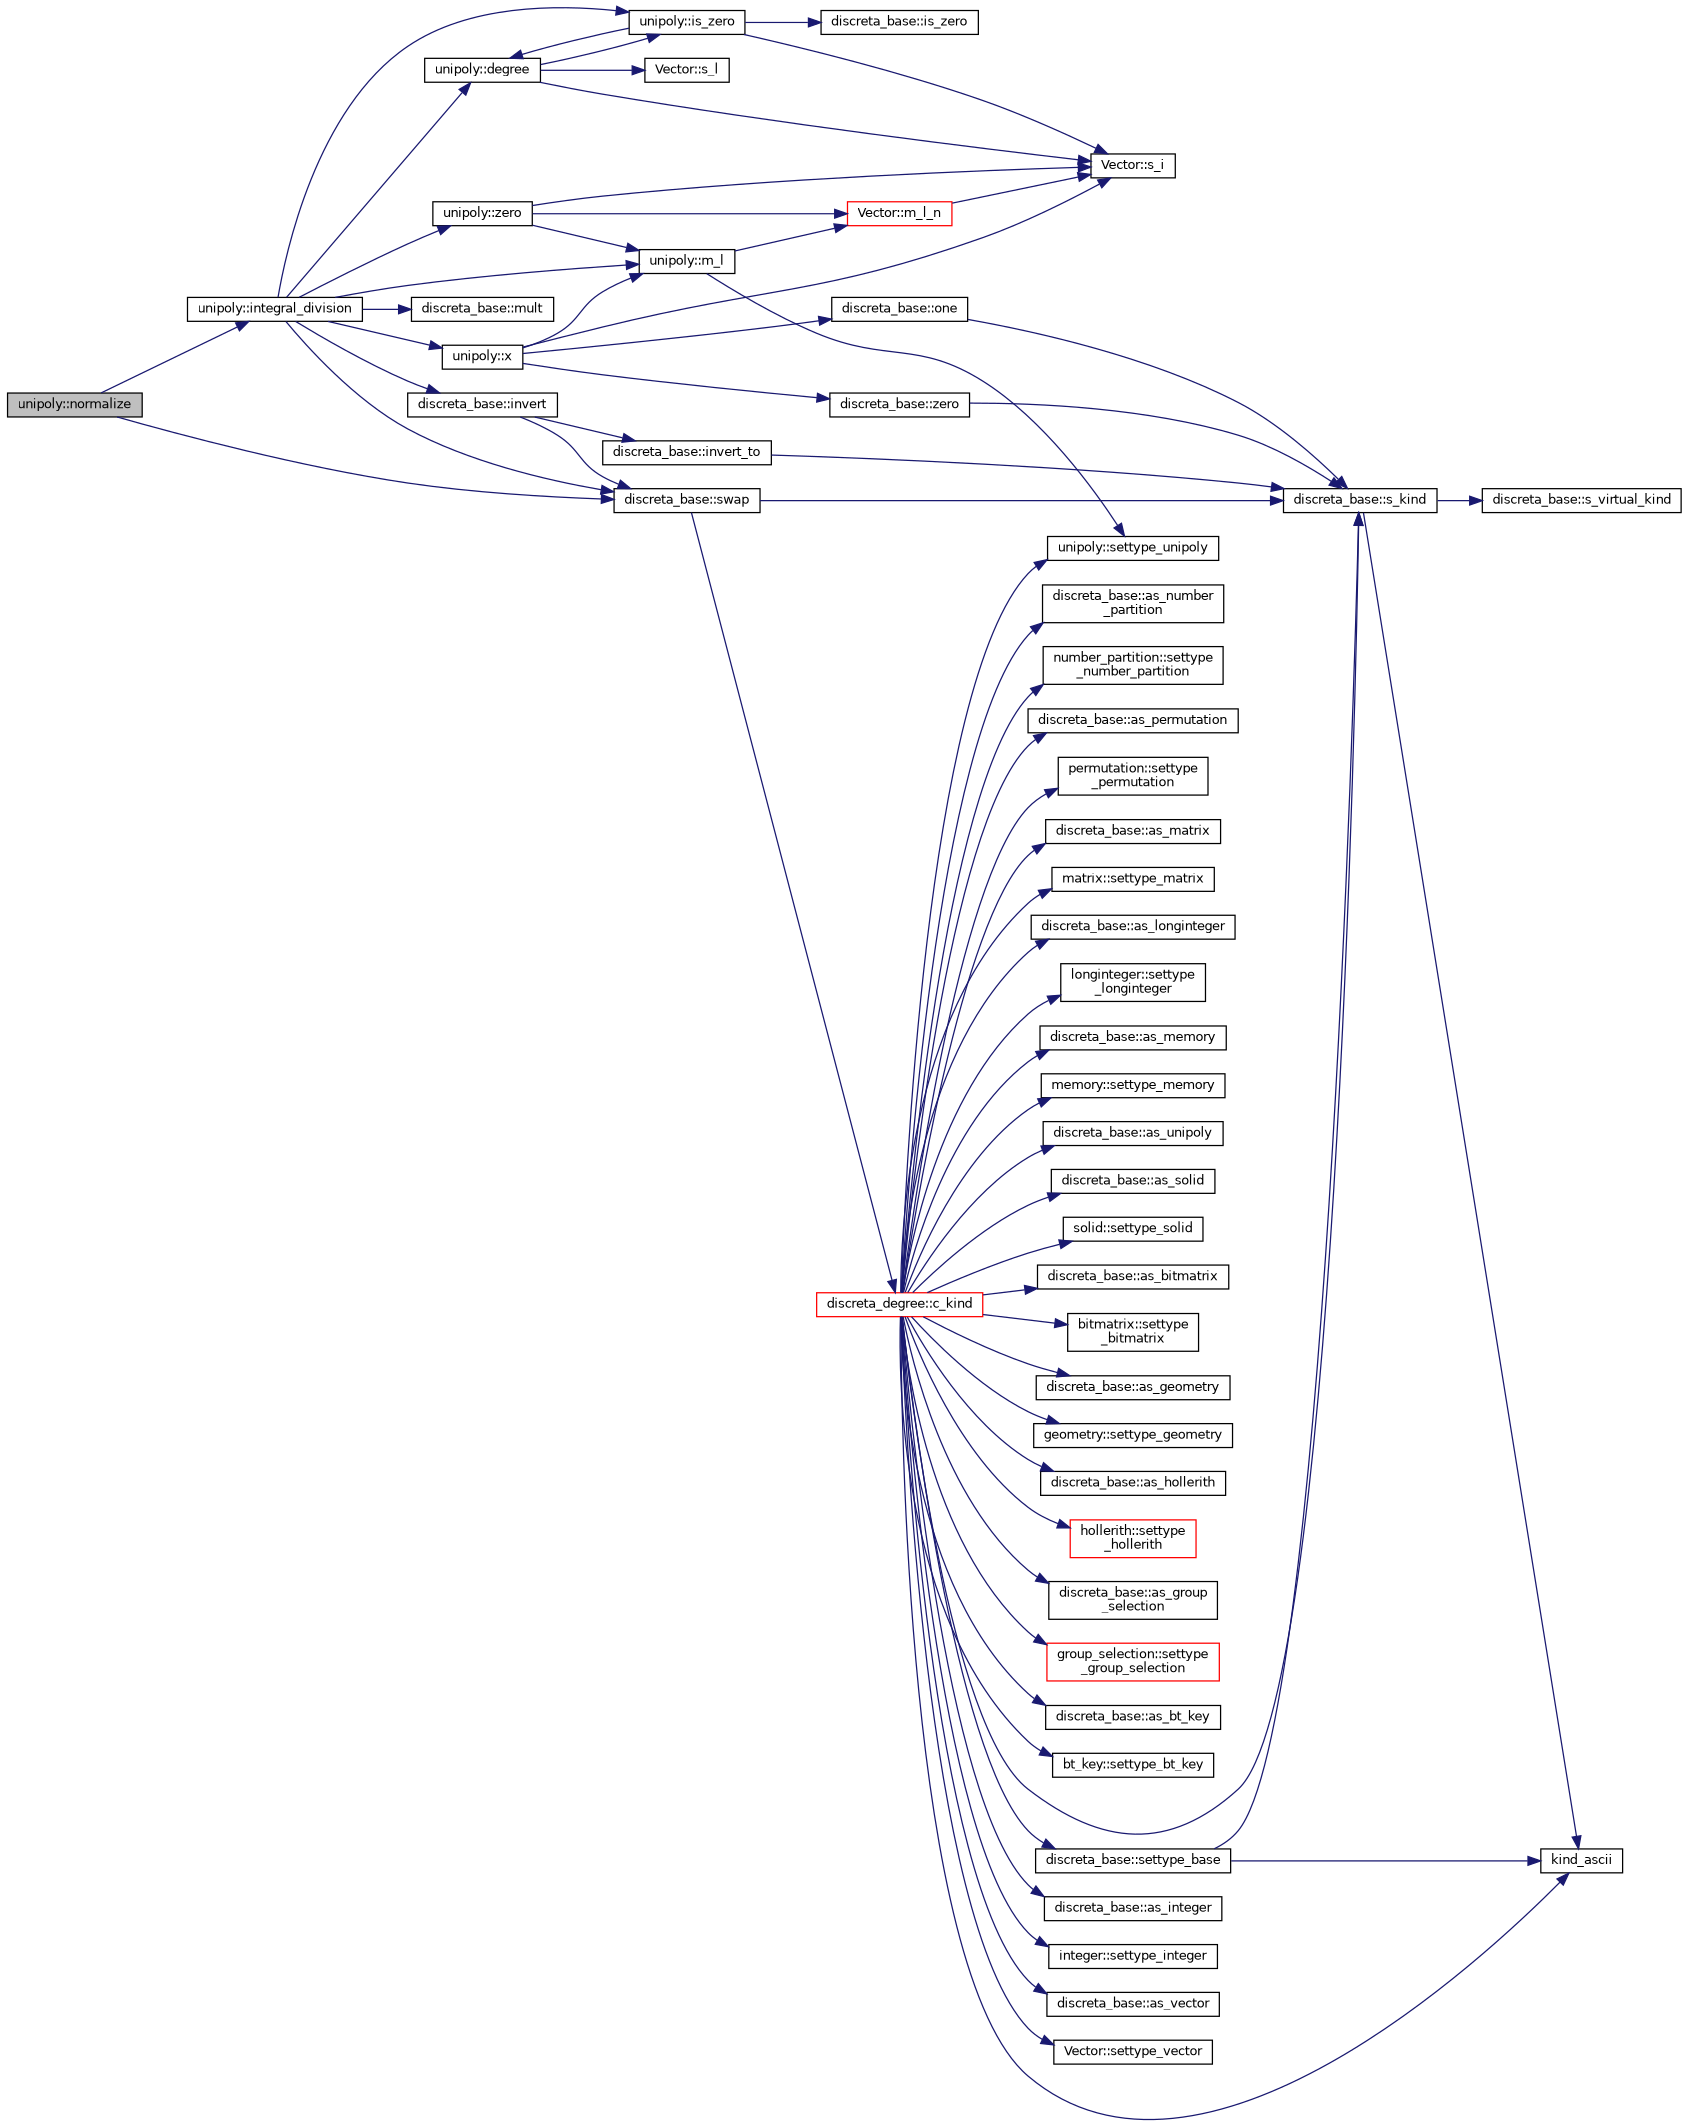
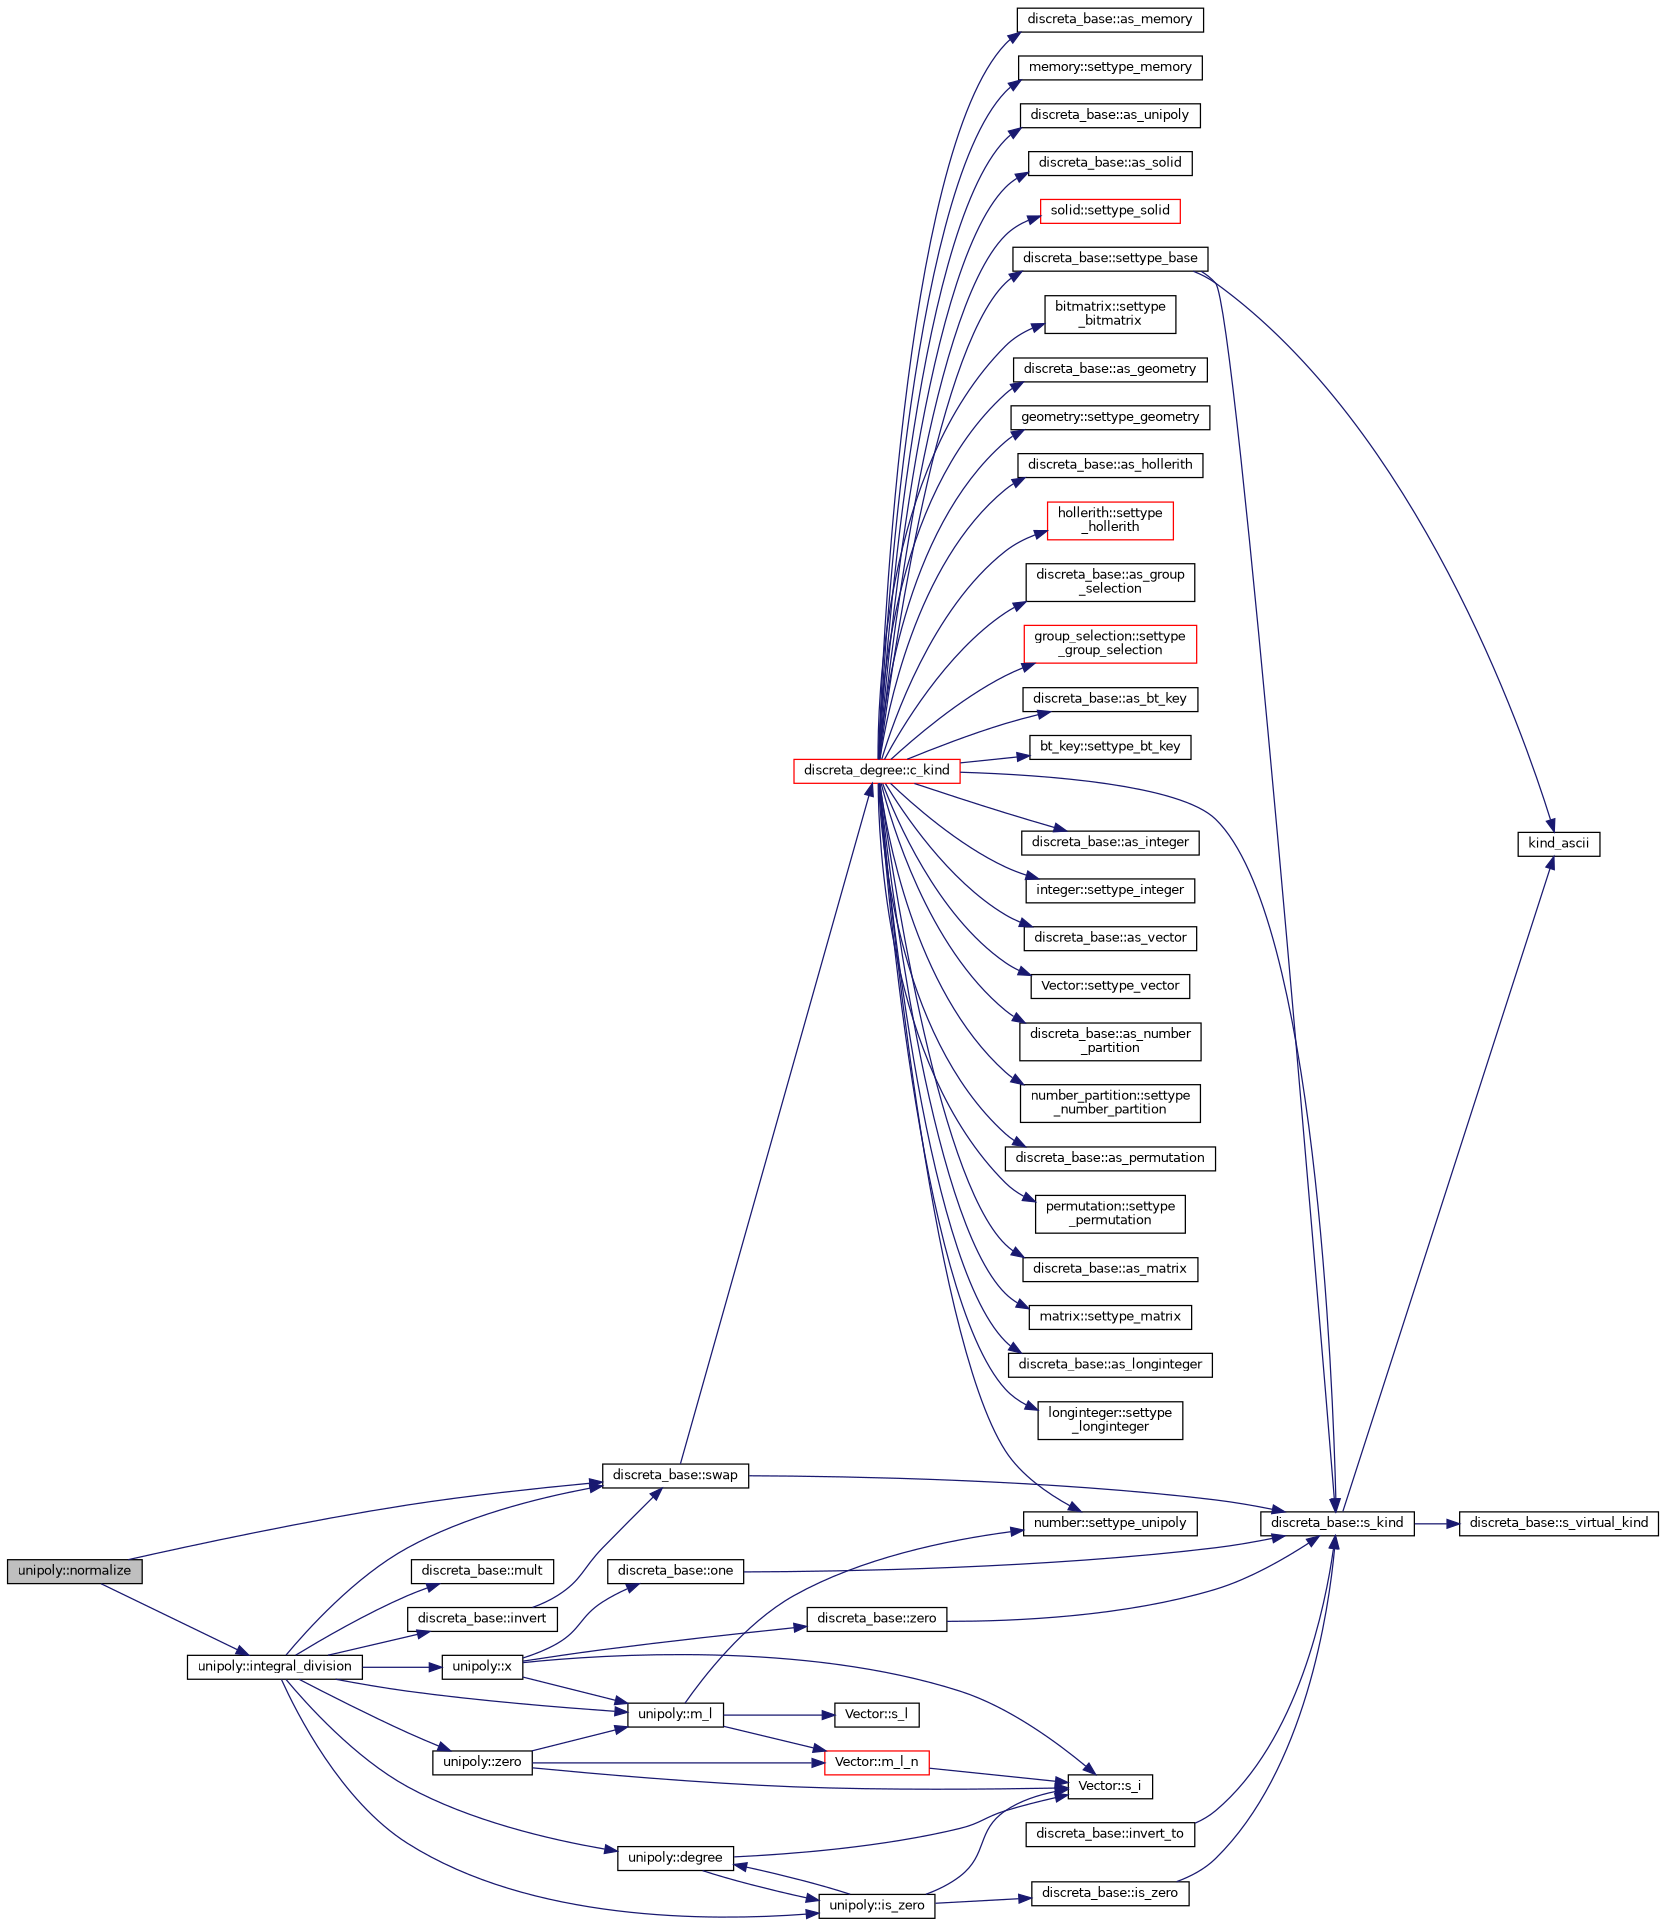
(586, 70) -> (773, 1715)
(579, 427) -> none
(1133, 548) -> (1110, 1524)
(1133, 1229) -> (1110, 211)
(1133, 1277) -> none
none -> (1292, 1735)
(984, 2006) -> none
